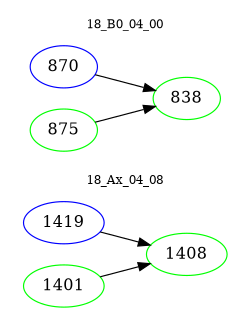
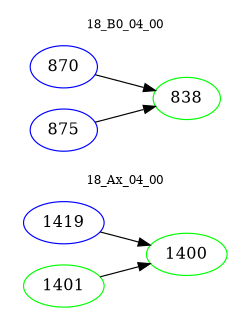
(64, 130) -> (64, 130)
(125, 181) -> (125, 181)
(187, 254) -> (187, 254)
